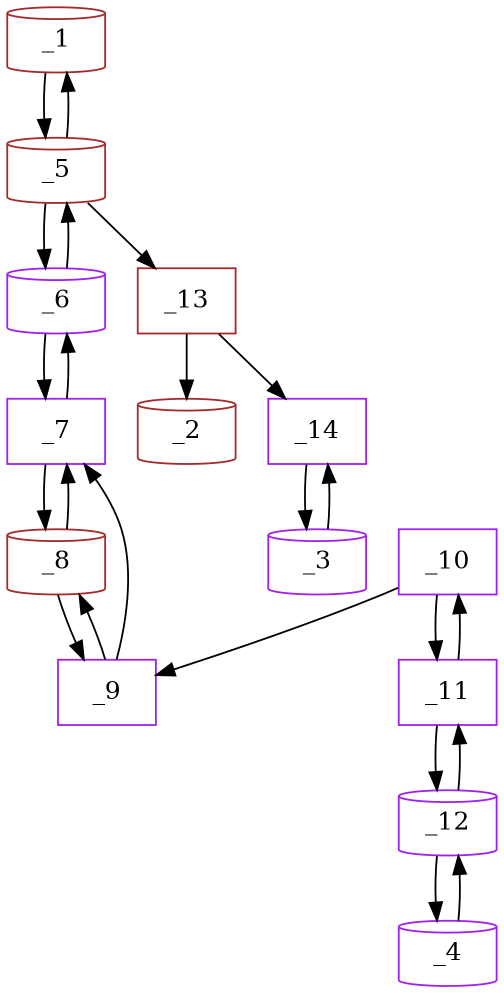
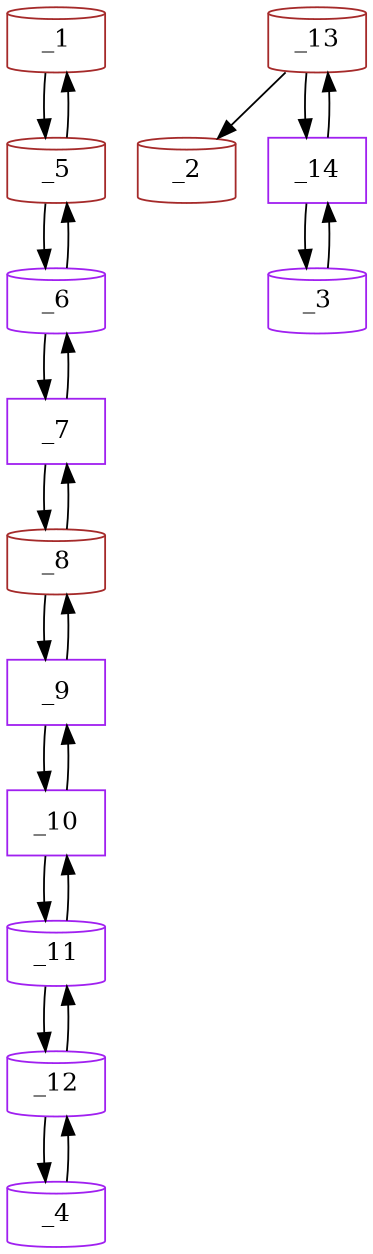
(115, 229) -> (329, 114)
(187, 301) -> (317, 40)
(128, 566) -> (44, 749)
(448, 692) -> (56, 953)
